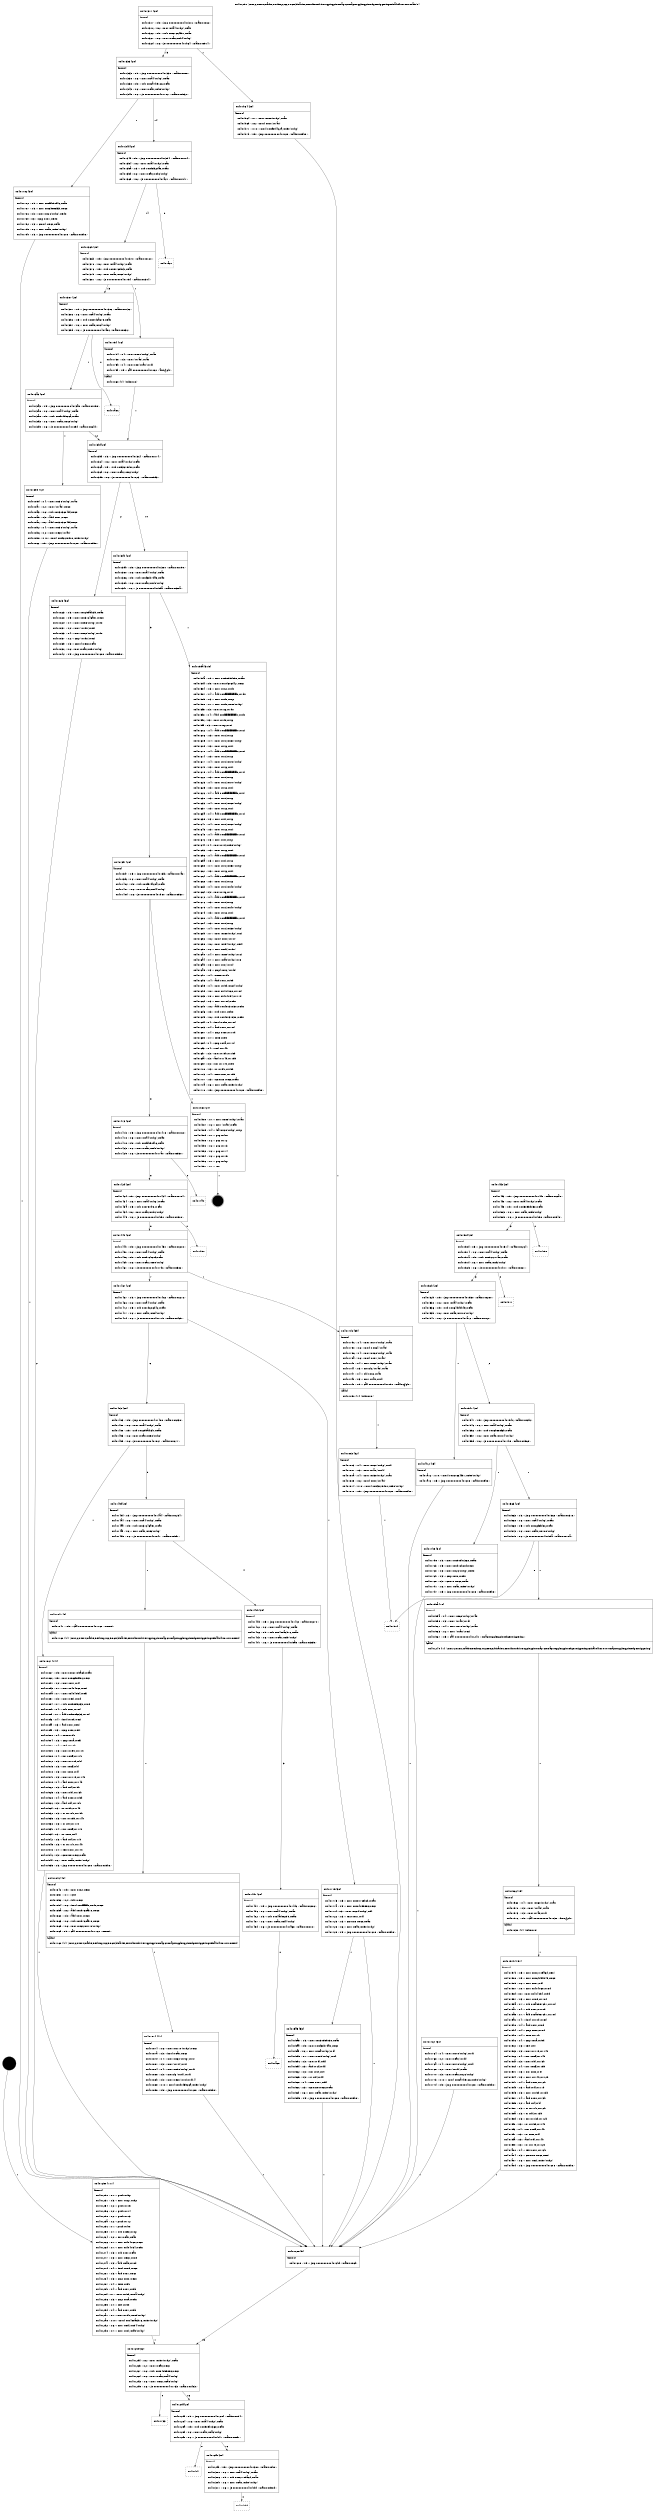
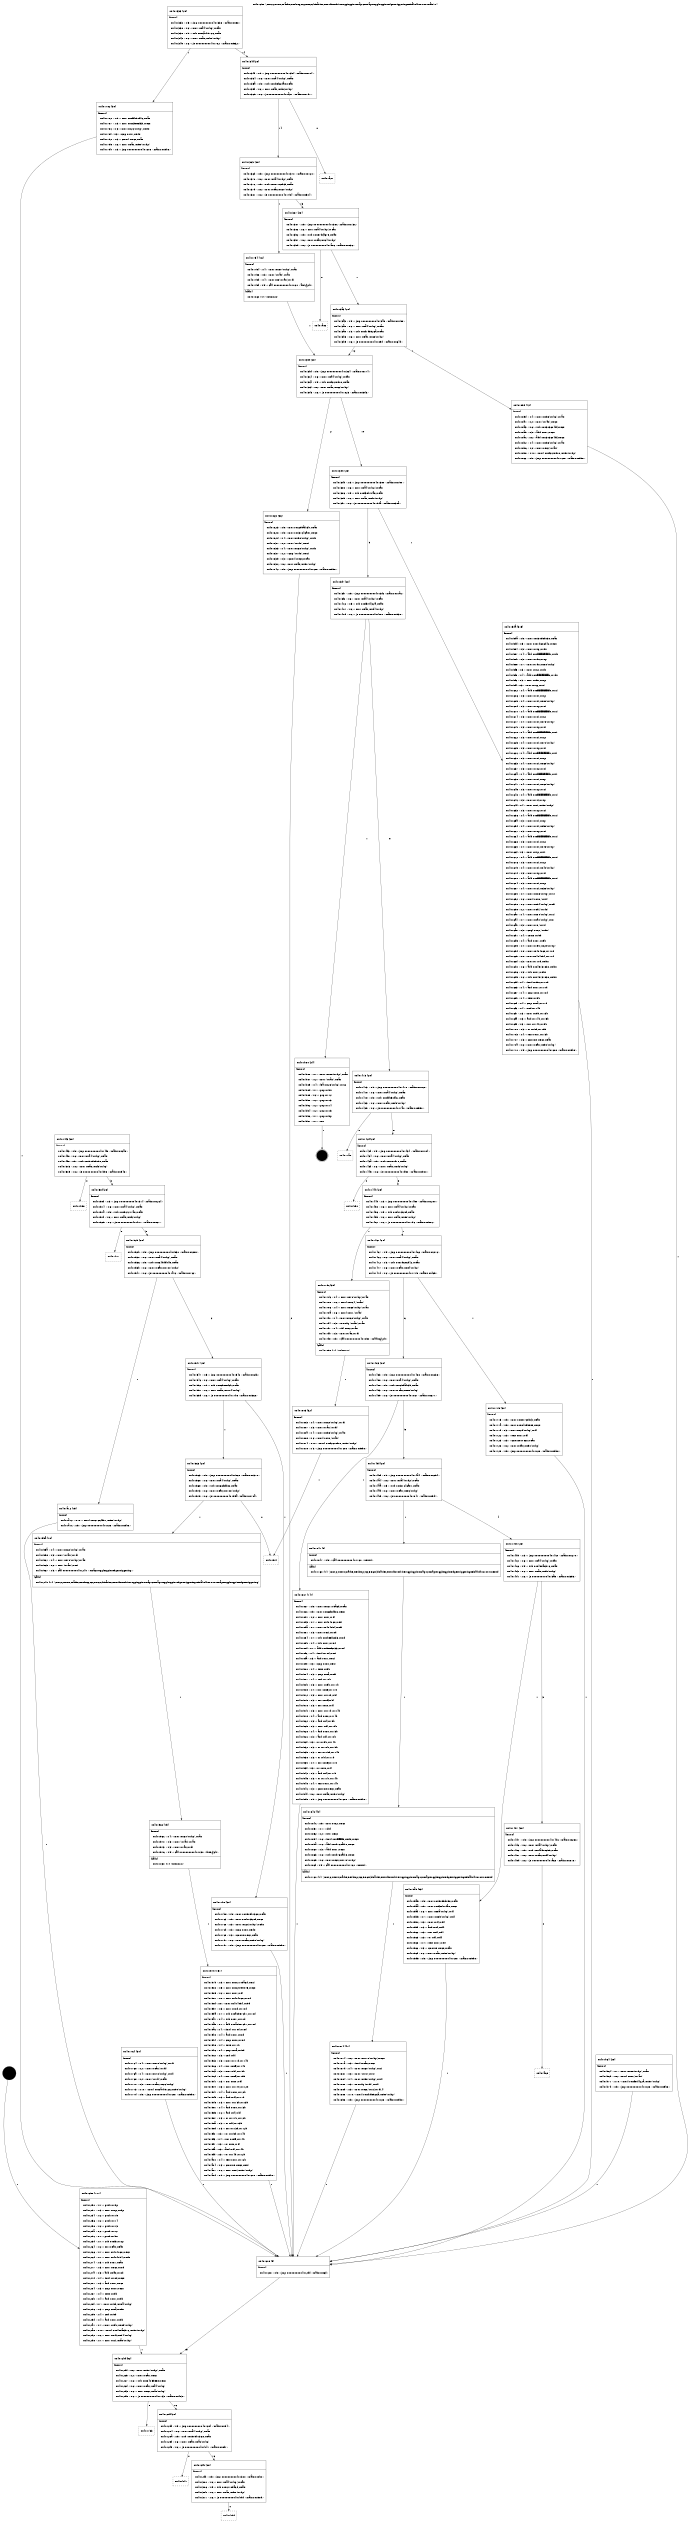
(175, 27) -> none
none -> (591, 1726)
(343, 1980) -> (511, 1743)
